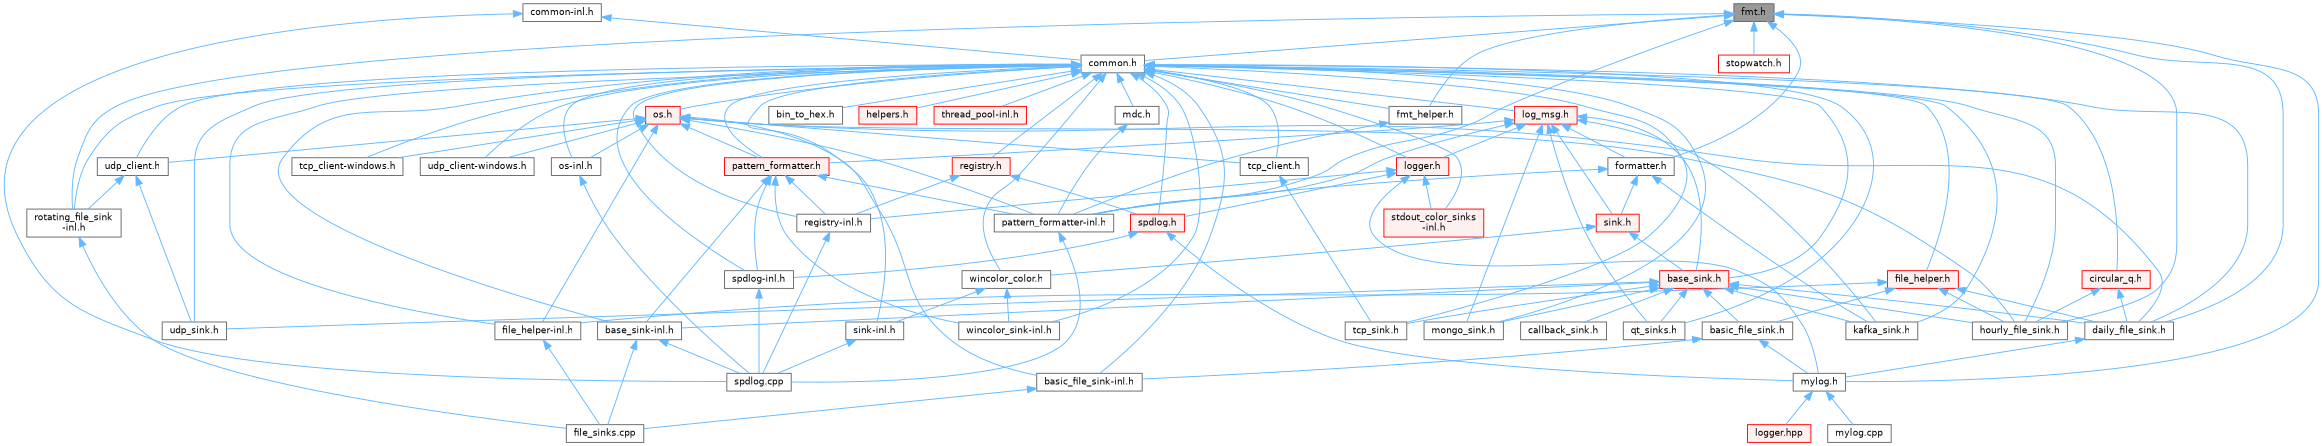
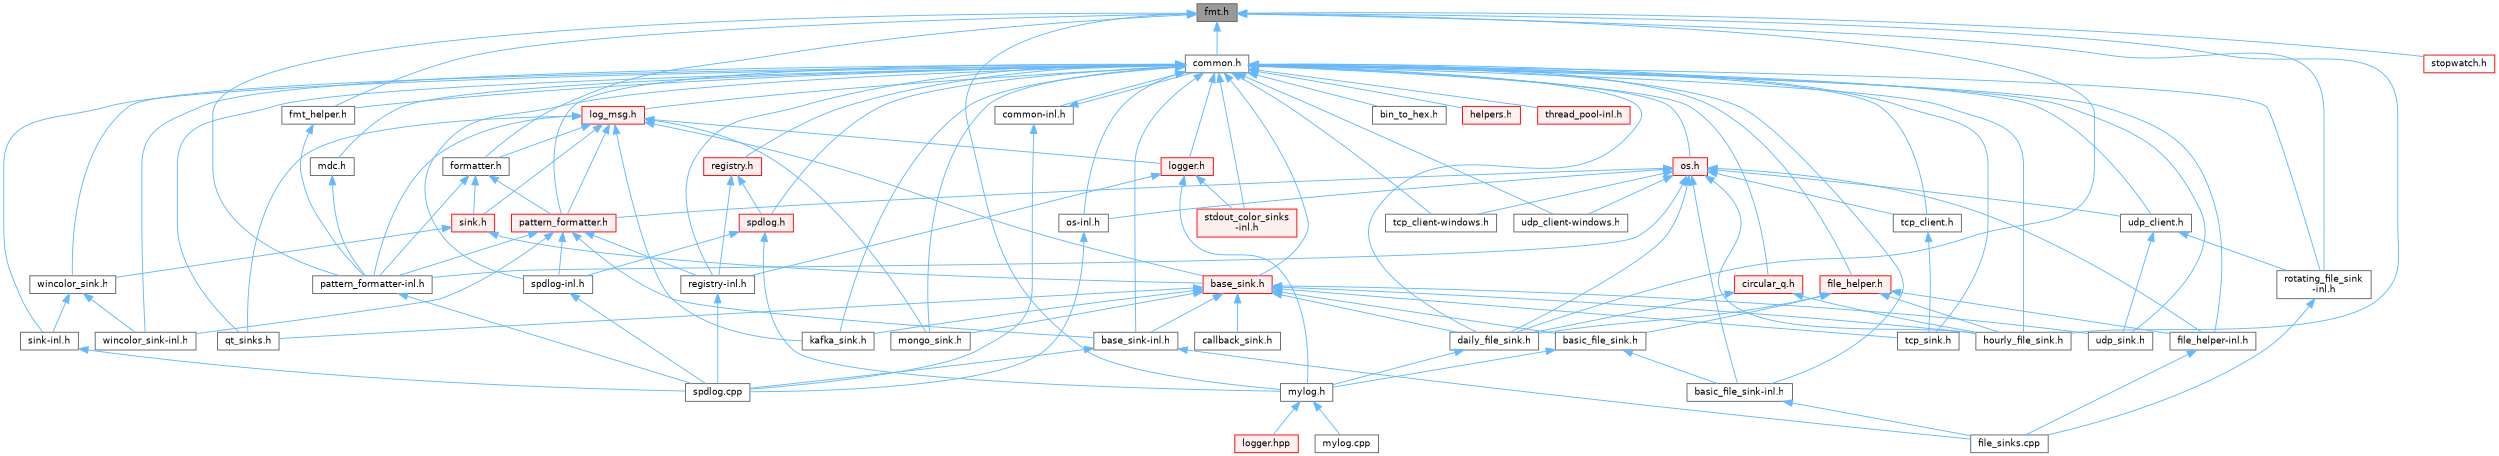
none -> (1117, 90)
(1276, 198) -> none
(1762, 254) -> (524, 197)
(1006, 280) -> (73, 285)
